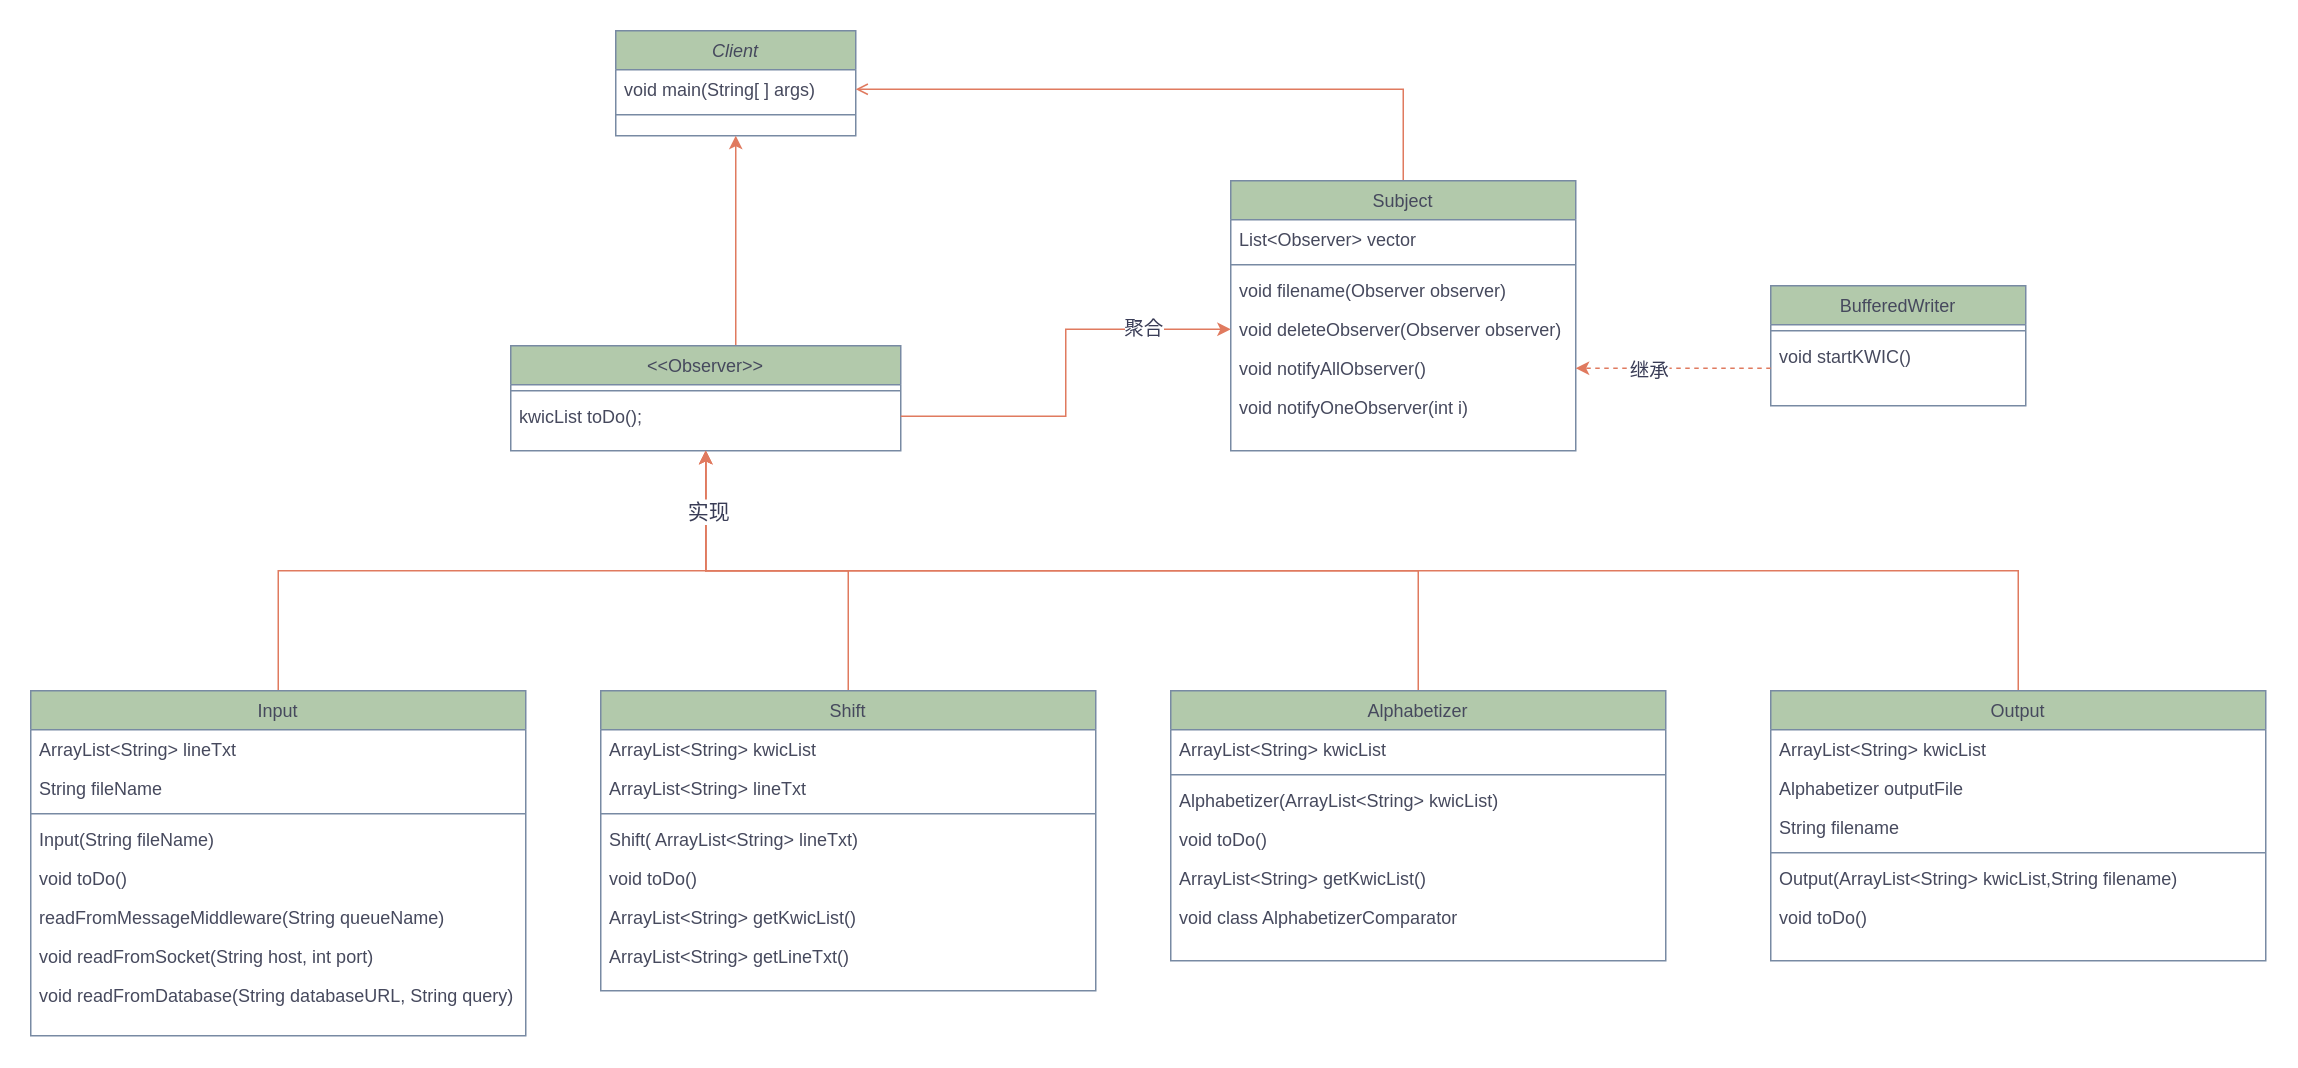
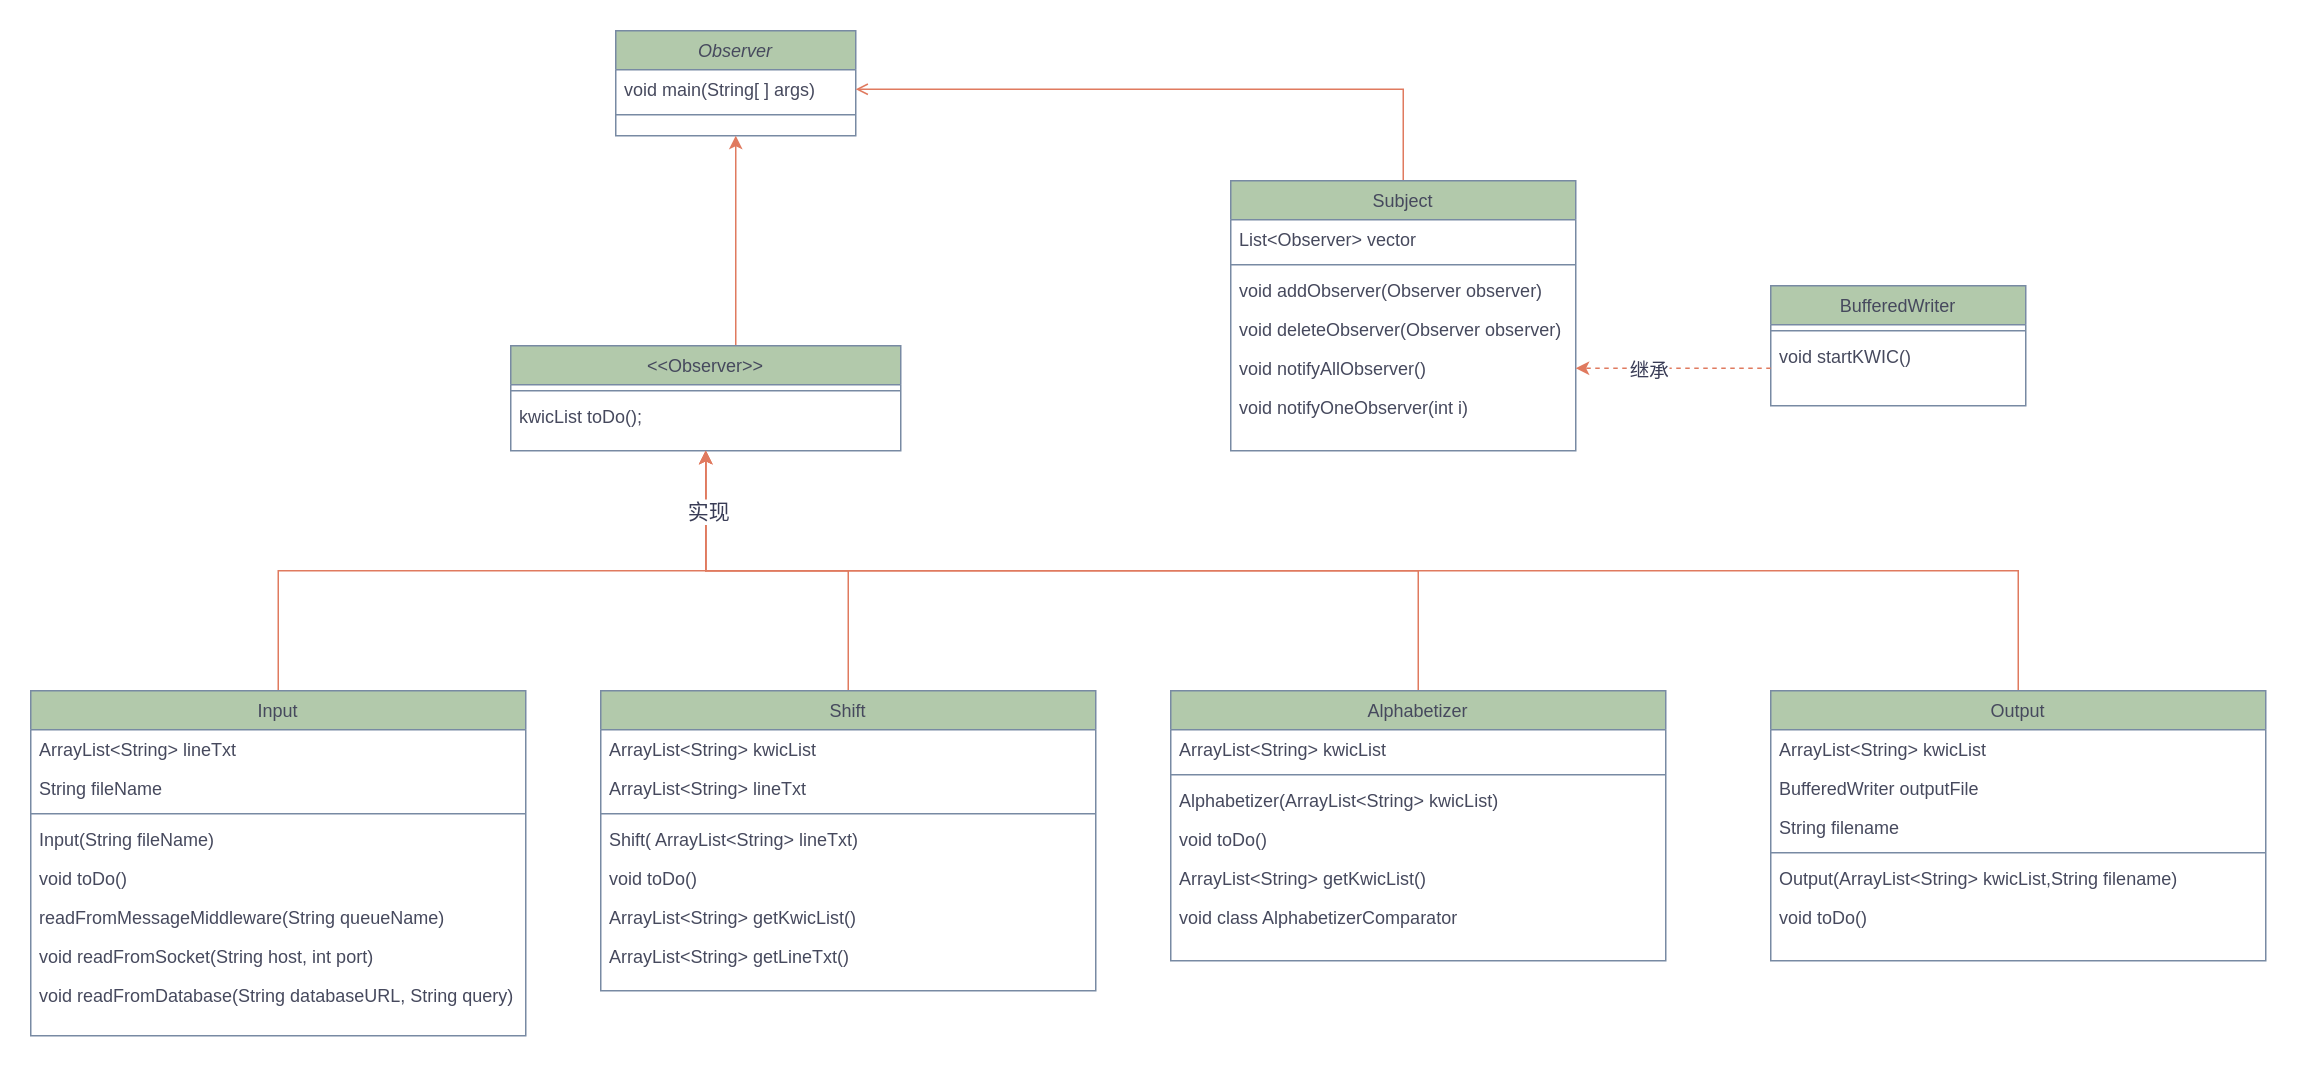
(735, 51) -> (735, 51)
(1389, 291) -> (1408, 291)
(1066, 377) -> none
(1883, 789) -> (1896, 789)
